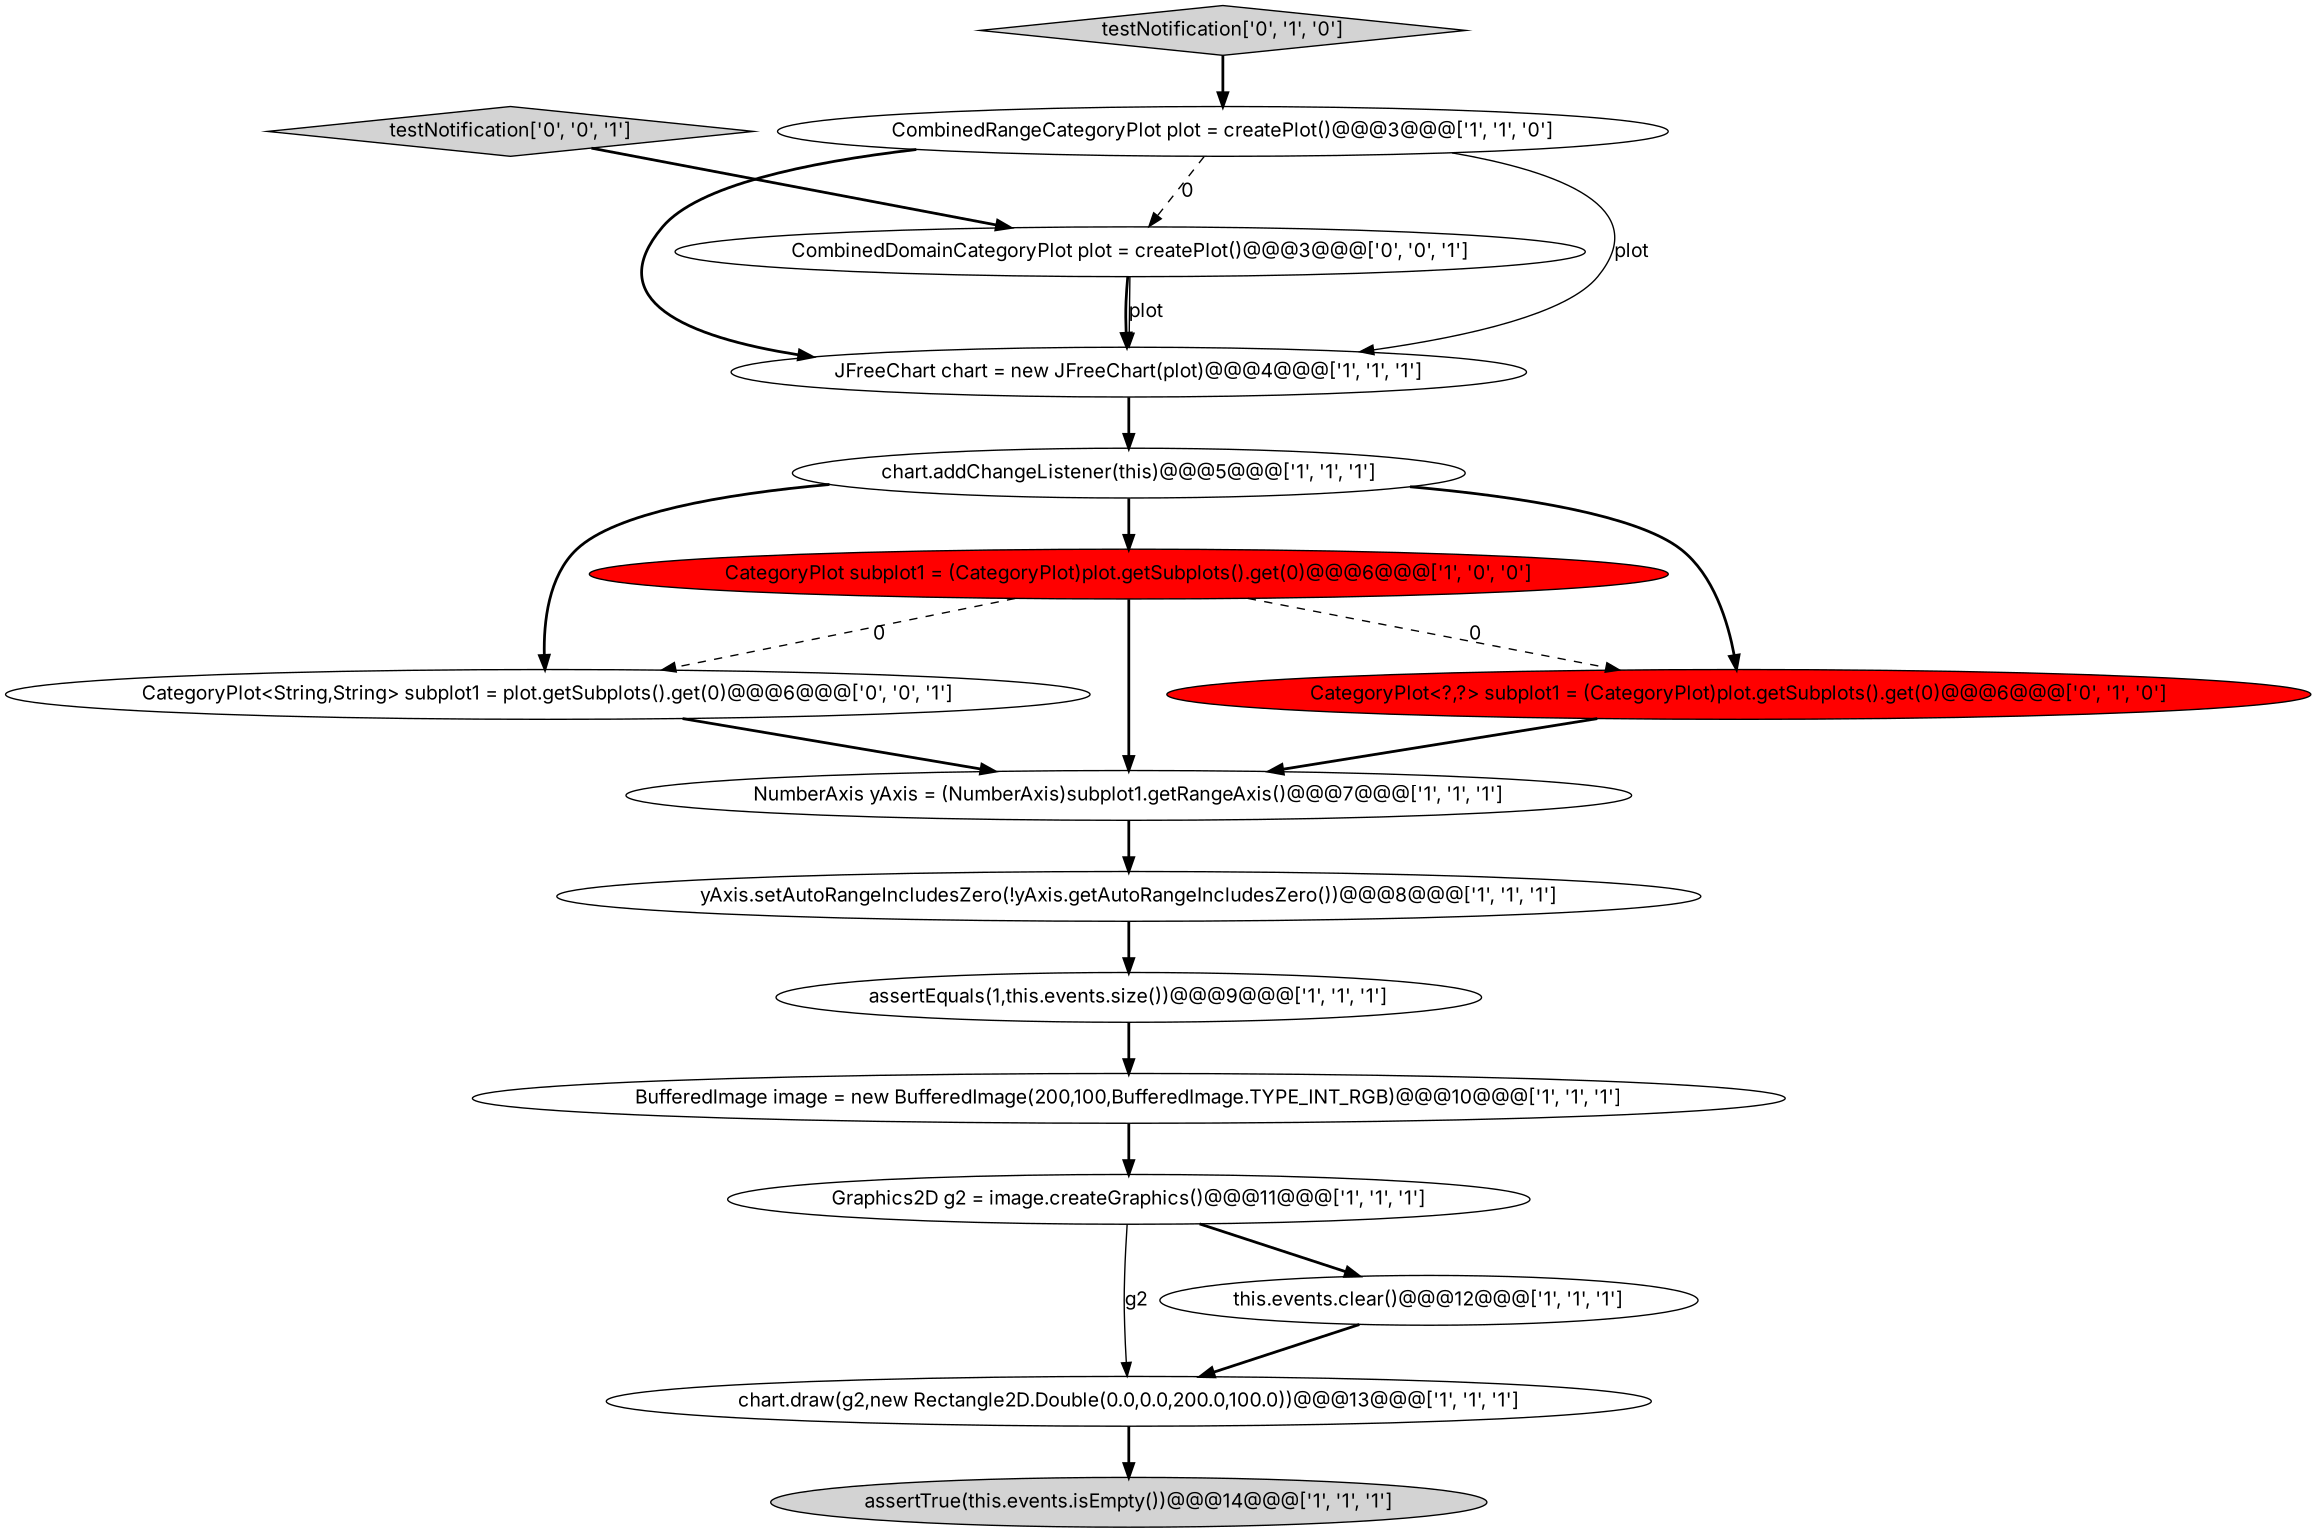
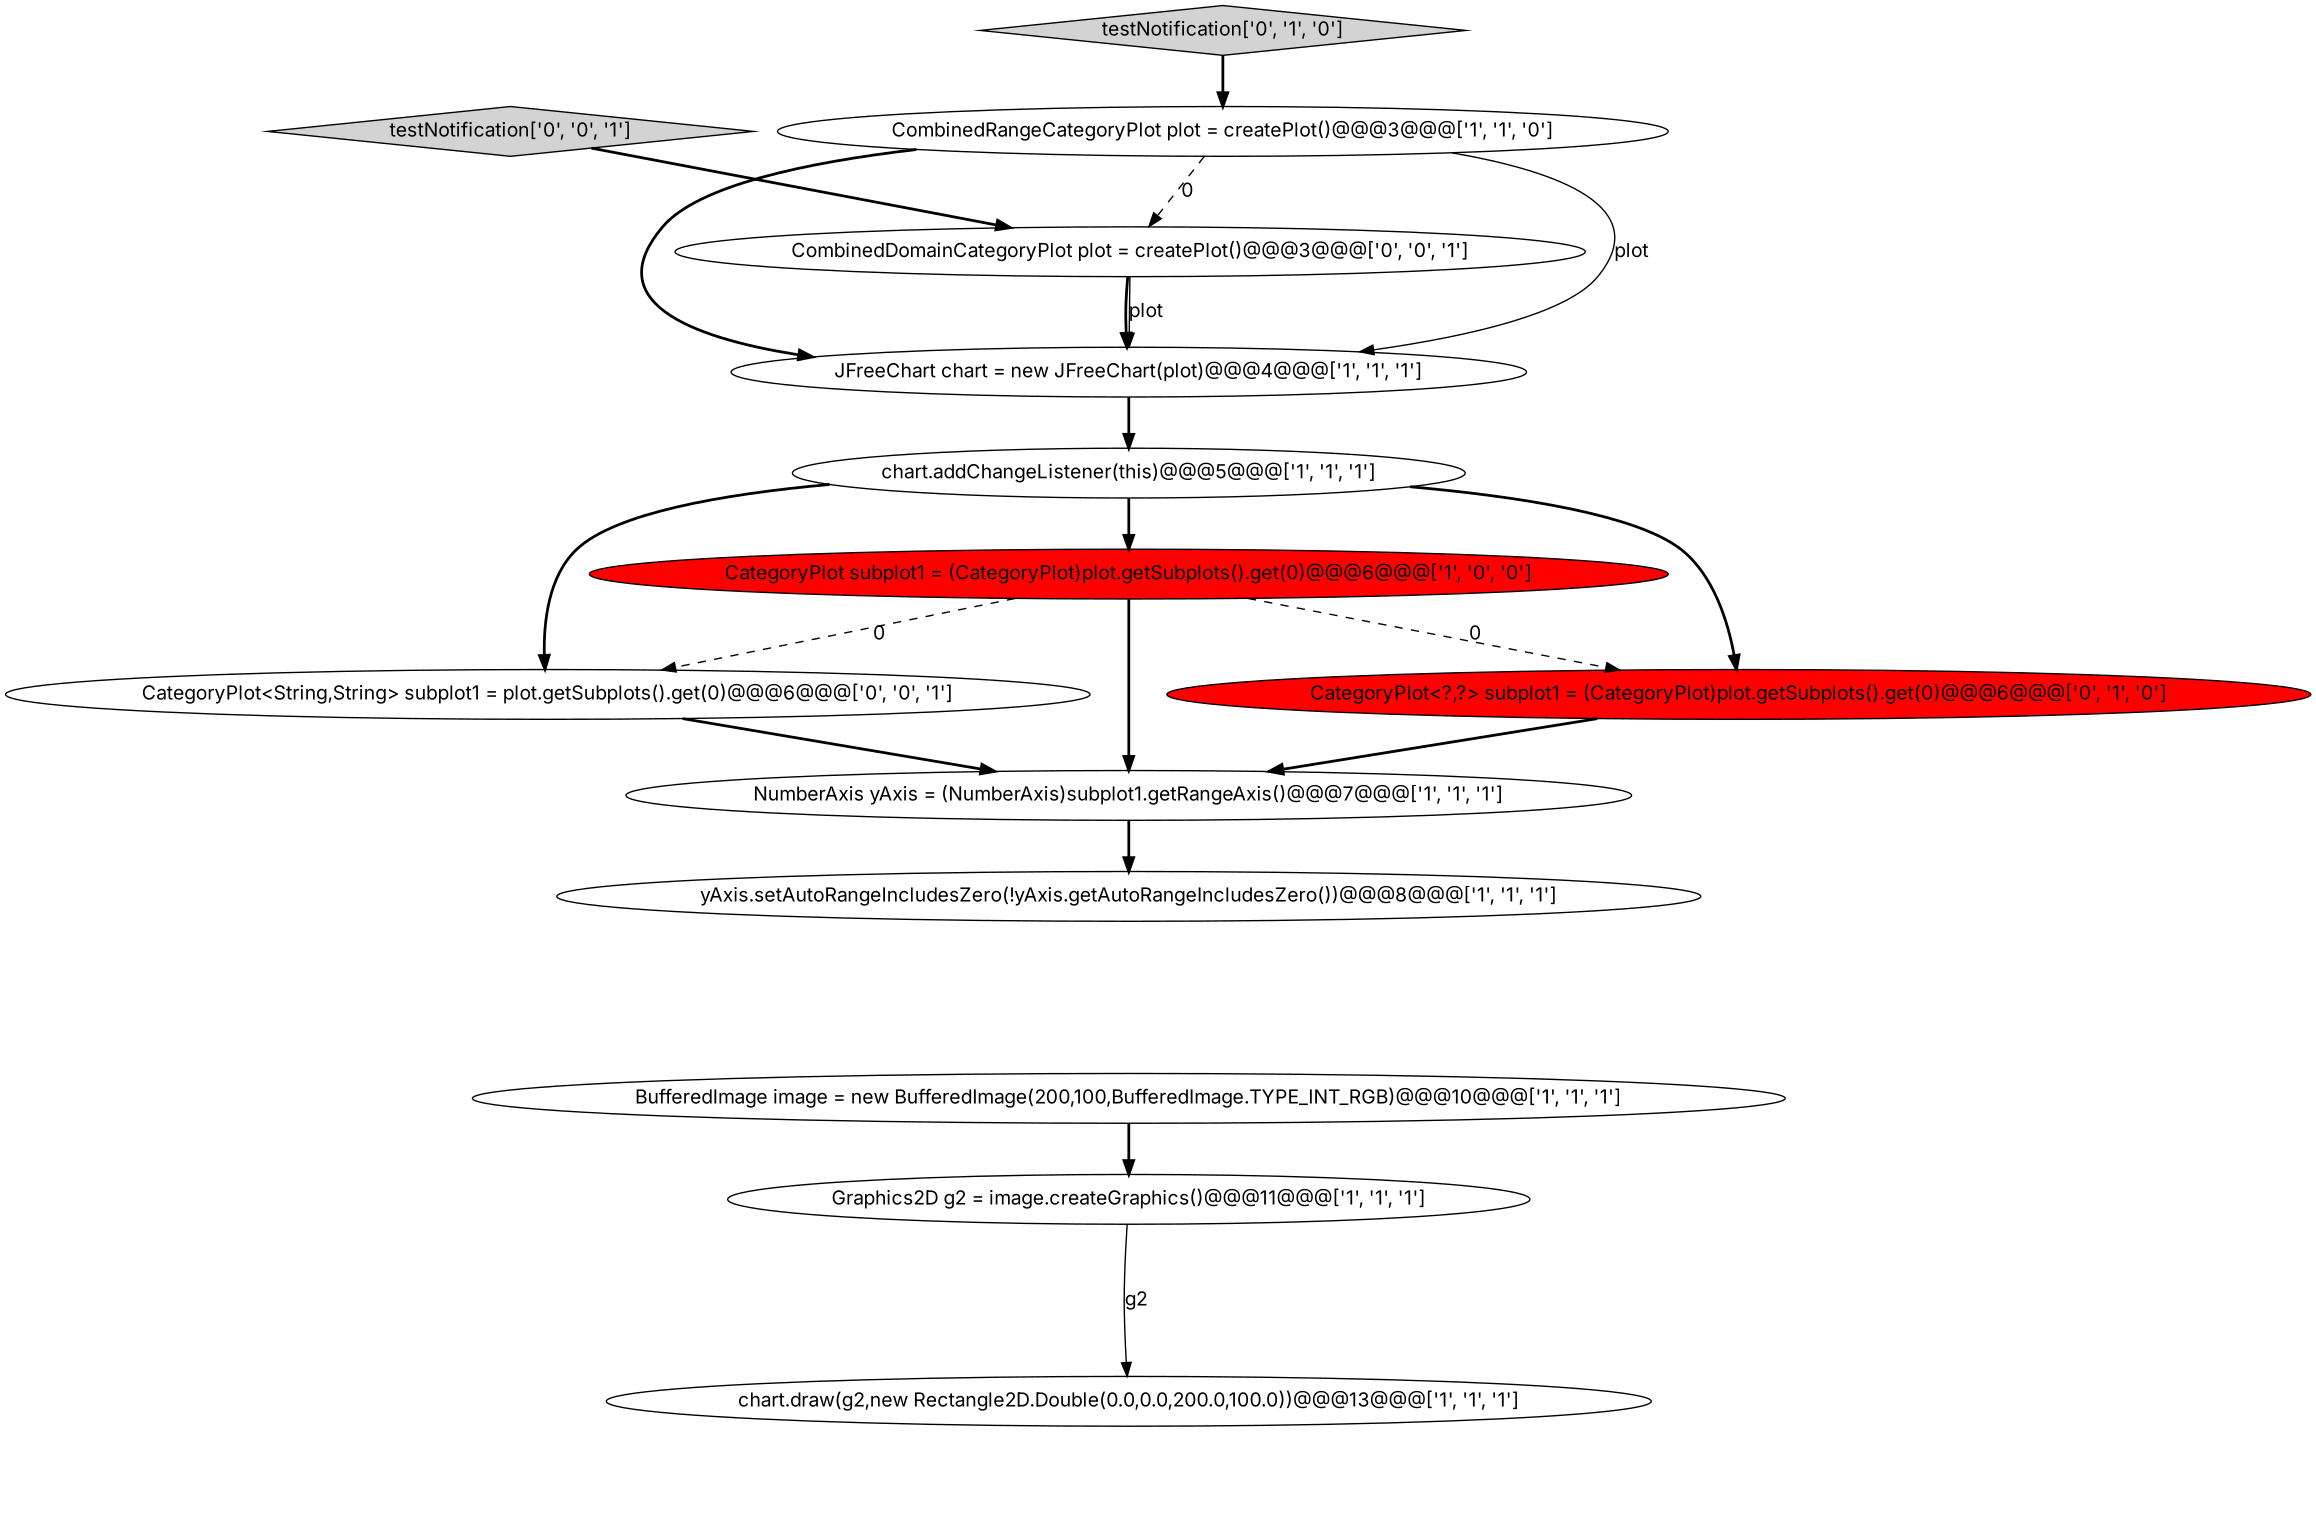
(1129, 997) -> none
(1429, 1300) -> none
(1129, 1502) -> none
